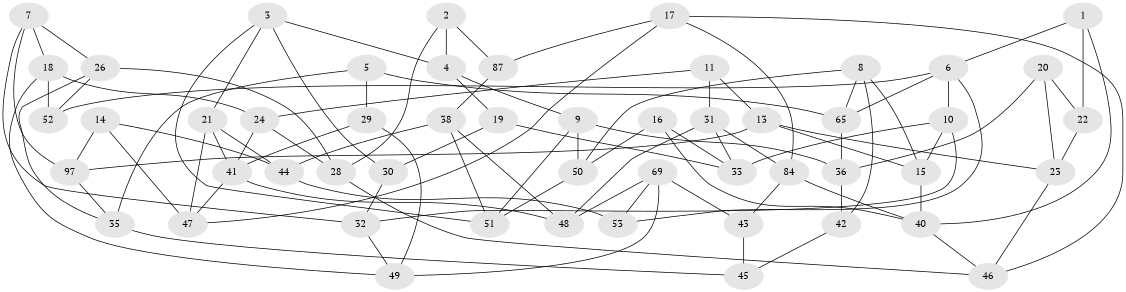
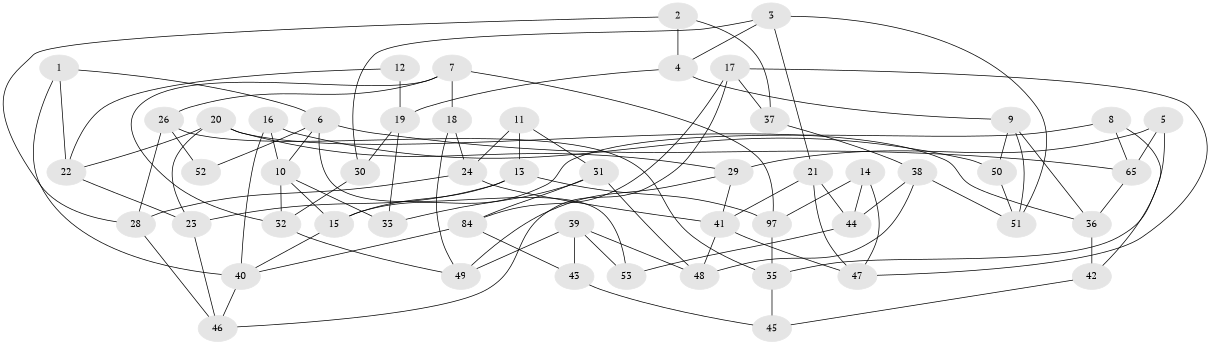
none -> (400, 68)
(498, 68) -> (770, 120)
(736, 82) -> none
(48, 99) -> none
(697, 146) -> (275, 147)
none -> (387, 156)
(658, 172) -> (574, 224)
